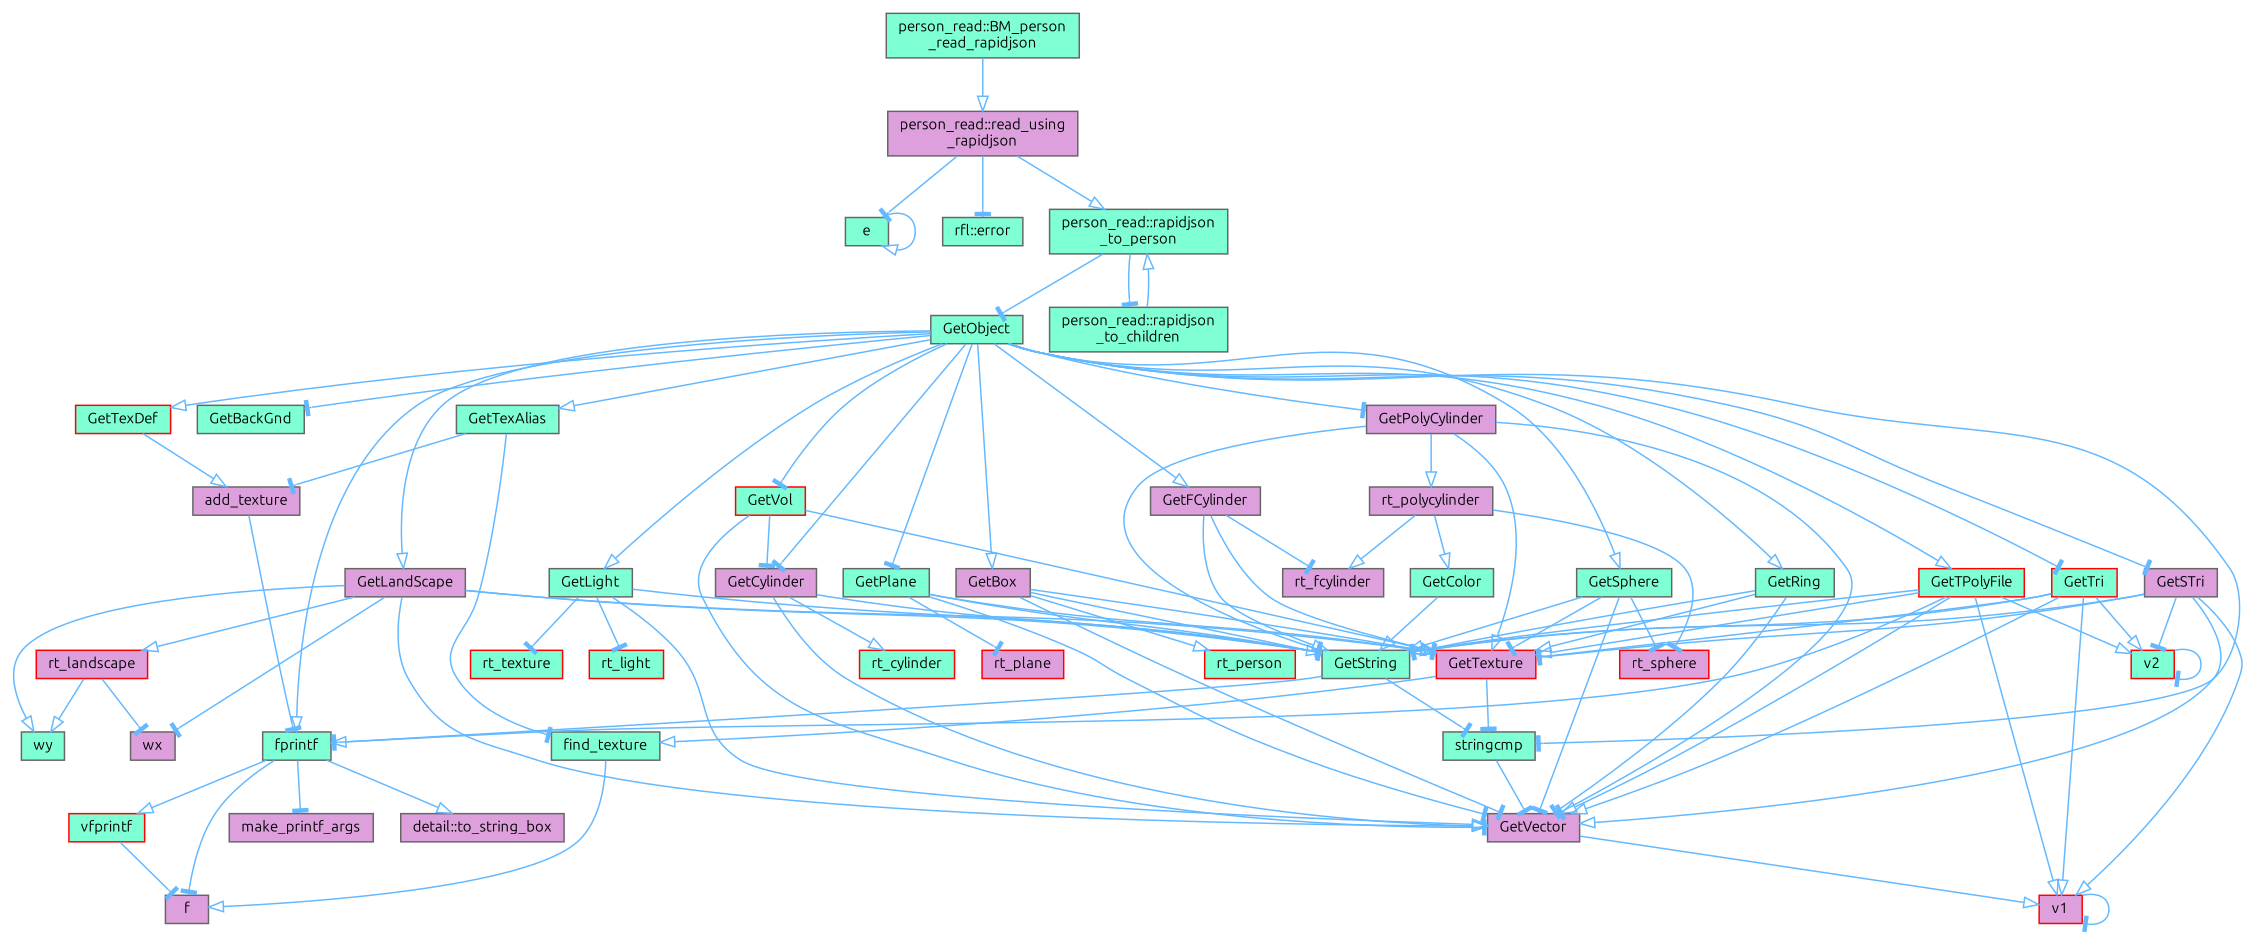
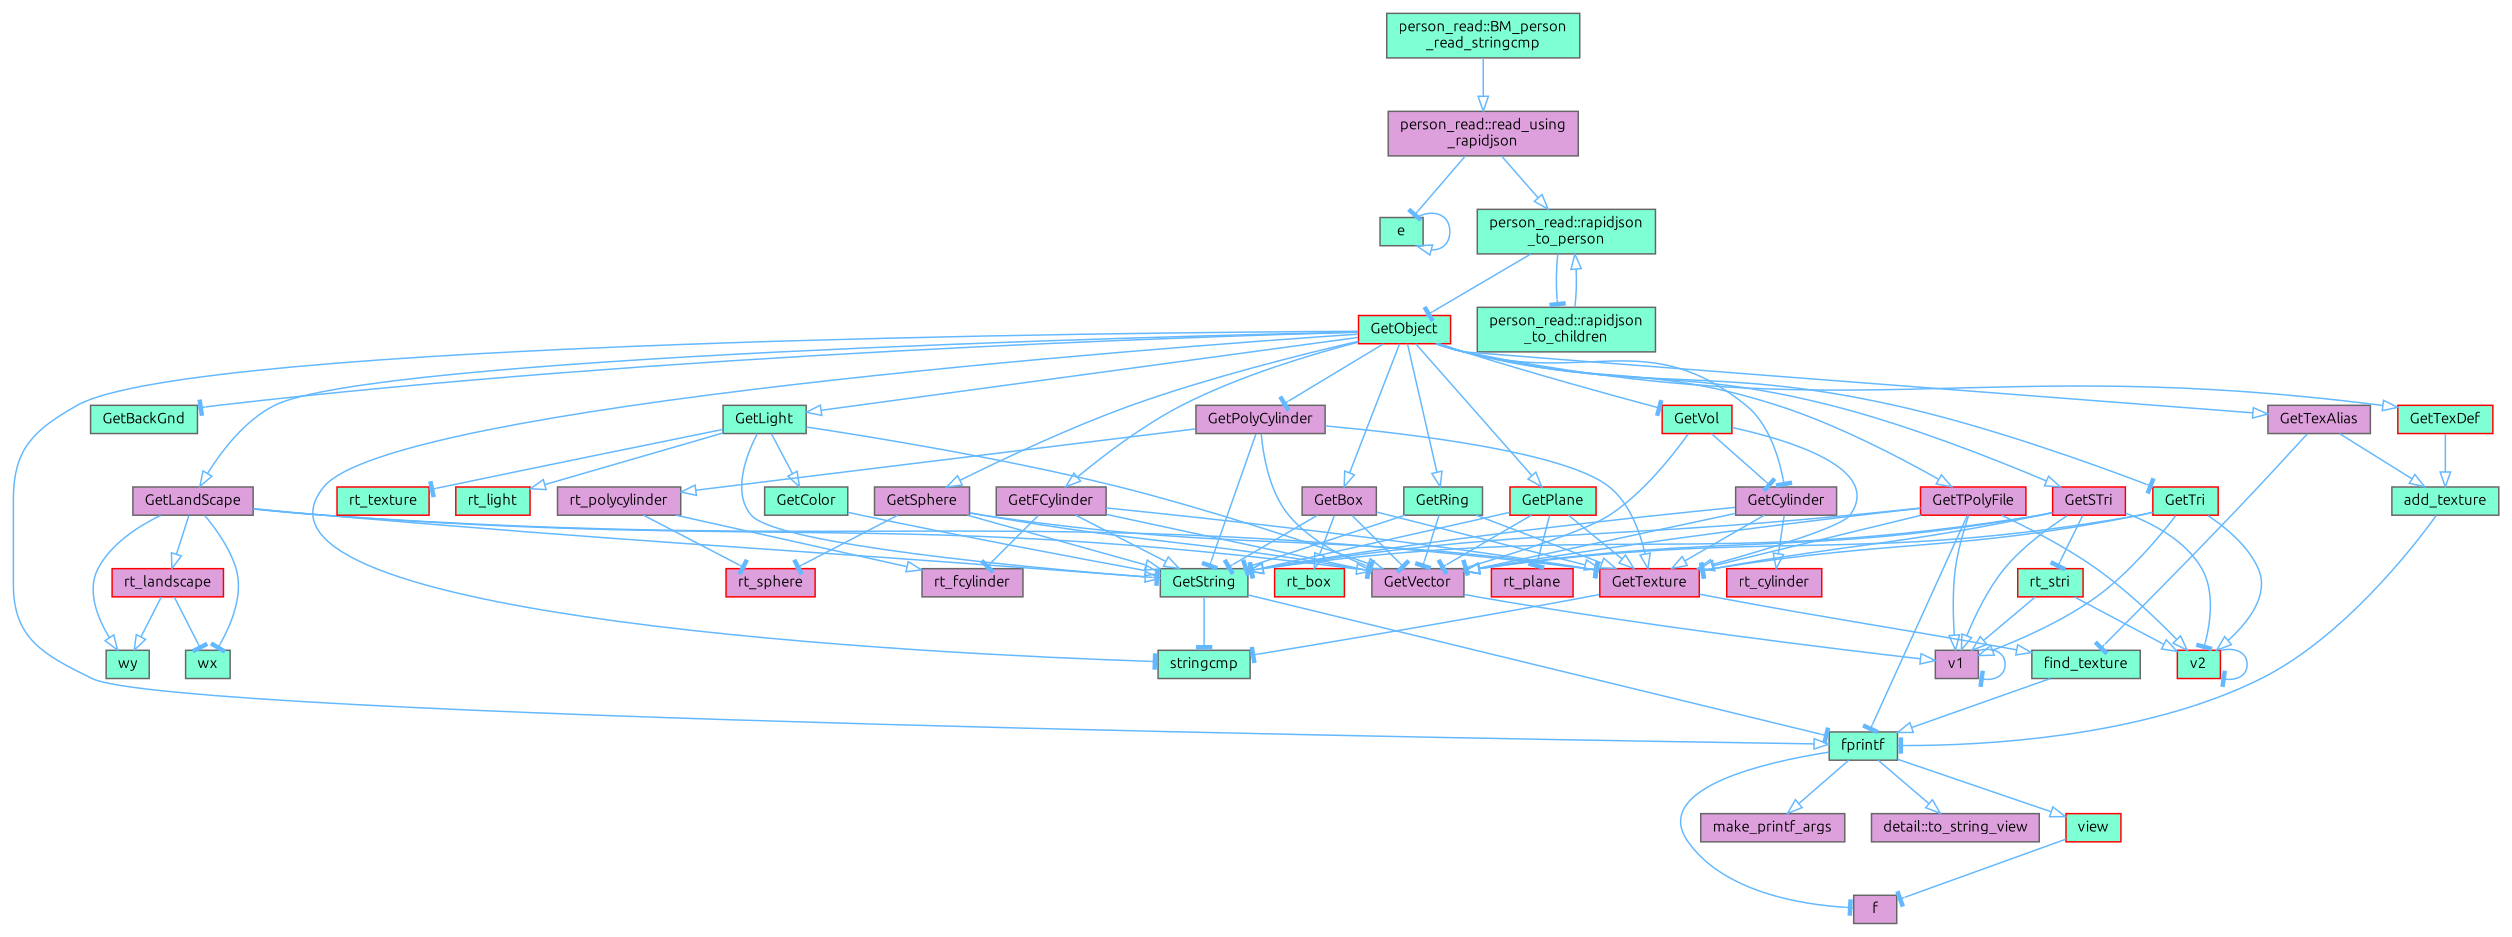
(983, 36) -> (1483, 36)
(983, 232) -> none
(977, 330) -> (1405, 330)
(1677, 396) -> (1809, 400)
(508, 419) -> (2319, 419)
(933, 452) -> (1474, 410)
(381, 459) -> (2376, 456)
(246, 501) -> (2445, 501)
(1440, 535) -> (782, 454)
none -> (1725, 538)
(886, 583) -> (1553, 501)
(1624, 583) -> (922, 501)
(1972, 583) -> (1973, 501)
none -> (2050, 583)
(2181, 583) -> (2089, 501)
(974, 617) -> (867, 547)
(607, 620) -> (634, 459)
(1738, 626) -> none
(907, 664) -> (1774, 583)
(1250, 664) -> (1310, 583)
(1155, 720) -> (1920, 620)
(153, 746) -> (208, 664)
(299, 783) -> (1824, 782)
(1510, 784) -> (1235, 542)
(107, 828) -> (2093, 828)
(482, 828) -> (1955, 828)
(448, 884) -> (1981, 703)
(2061, 909) -> (1957, 664)
